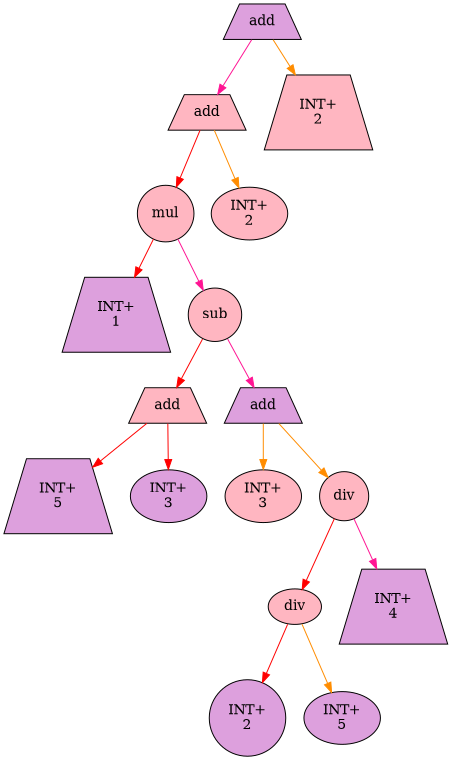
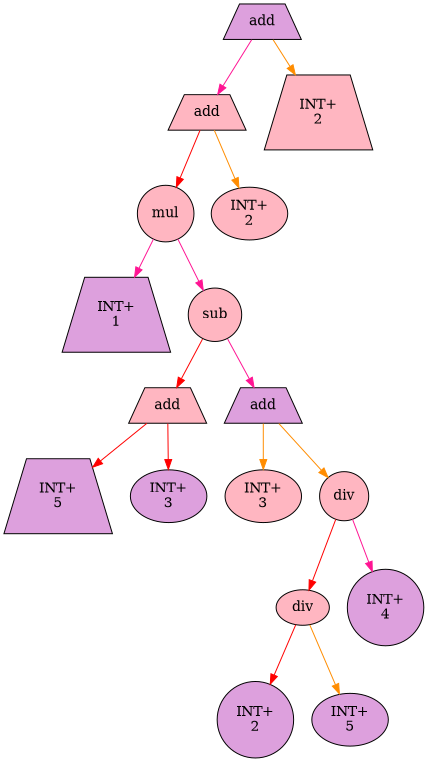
(146, 254) -> (146, 254)
(393, 607) -> (386, 608)
